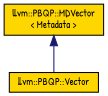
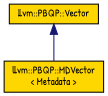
(54, 59) -> (54, 48)
